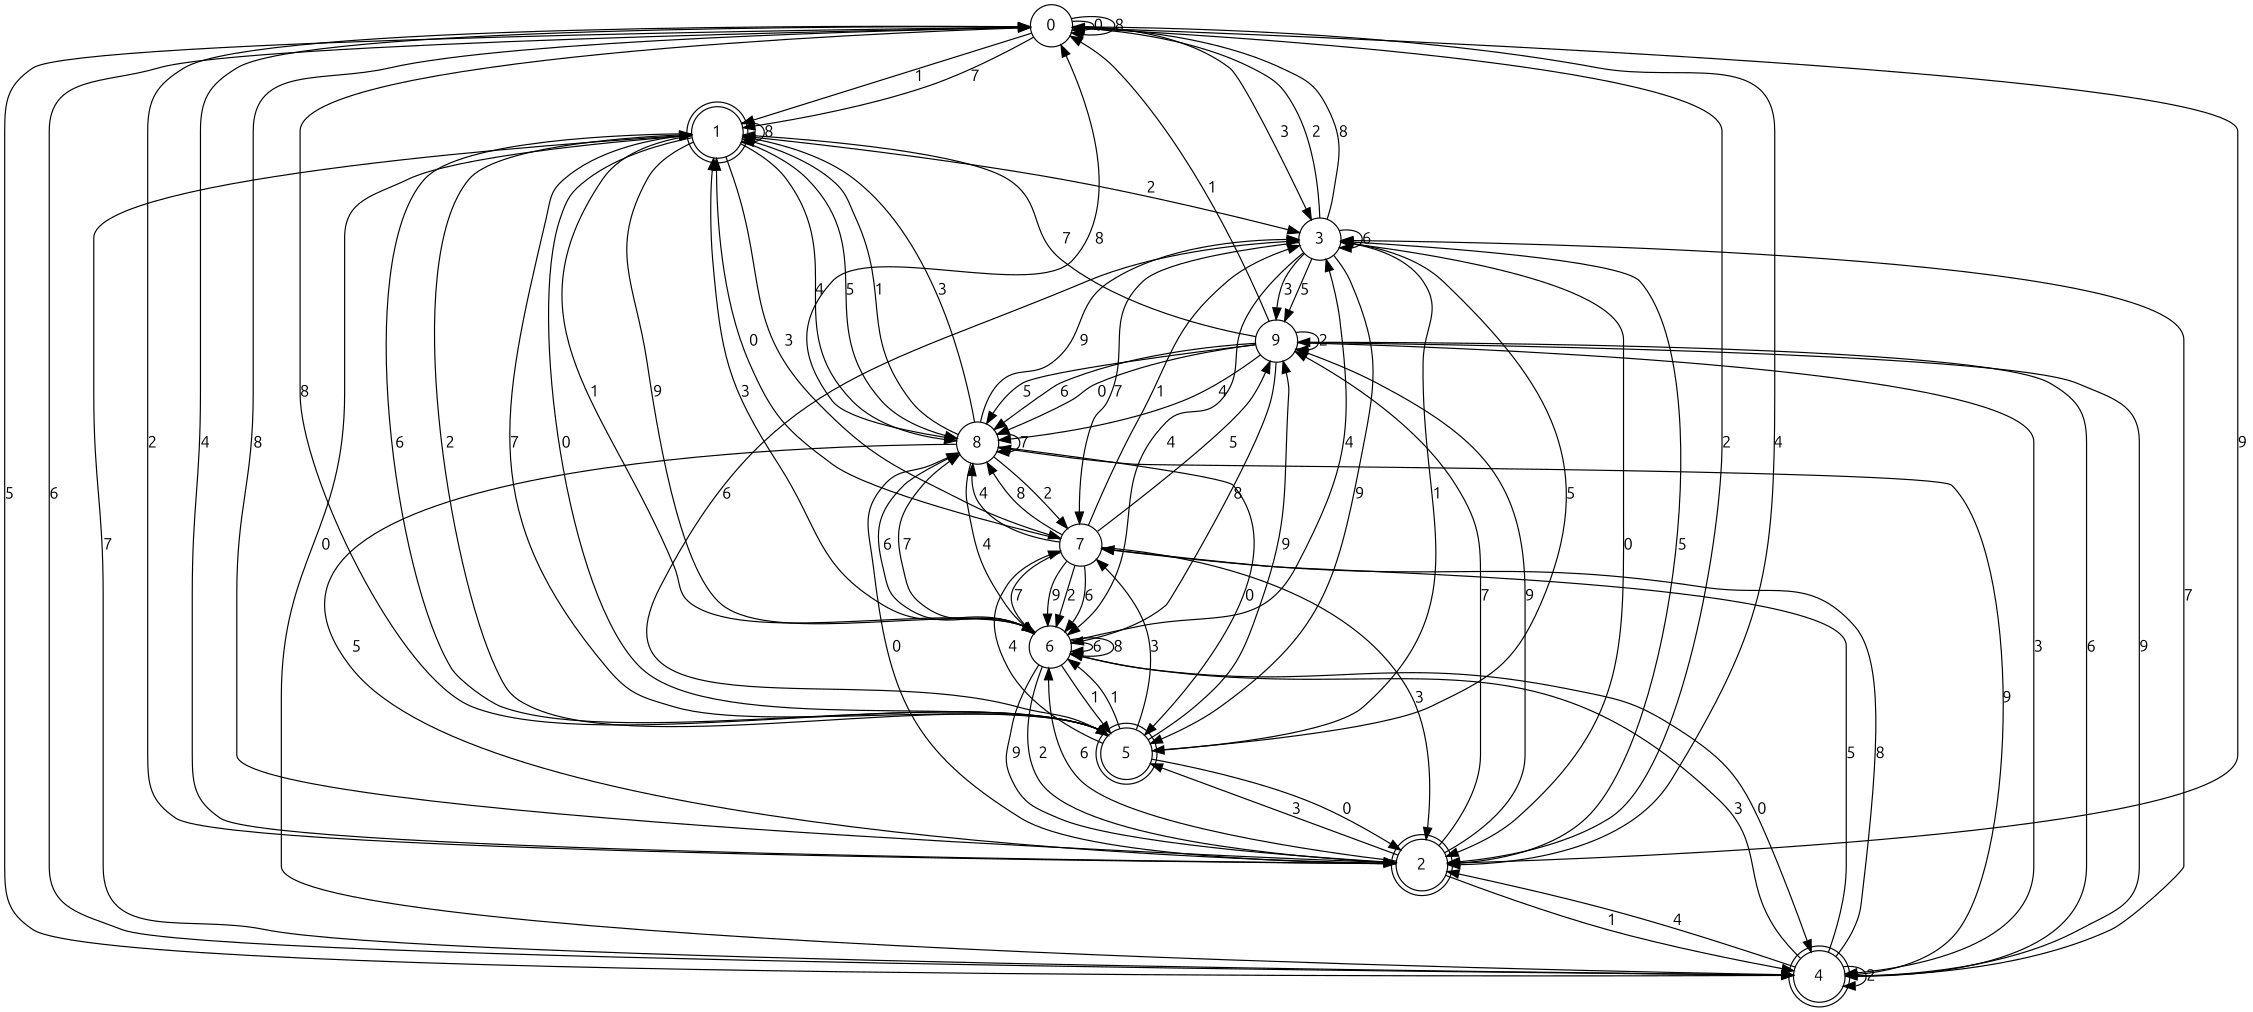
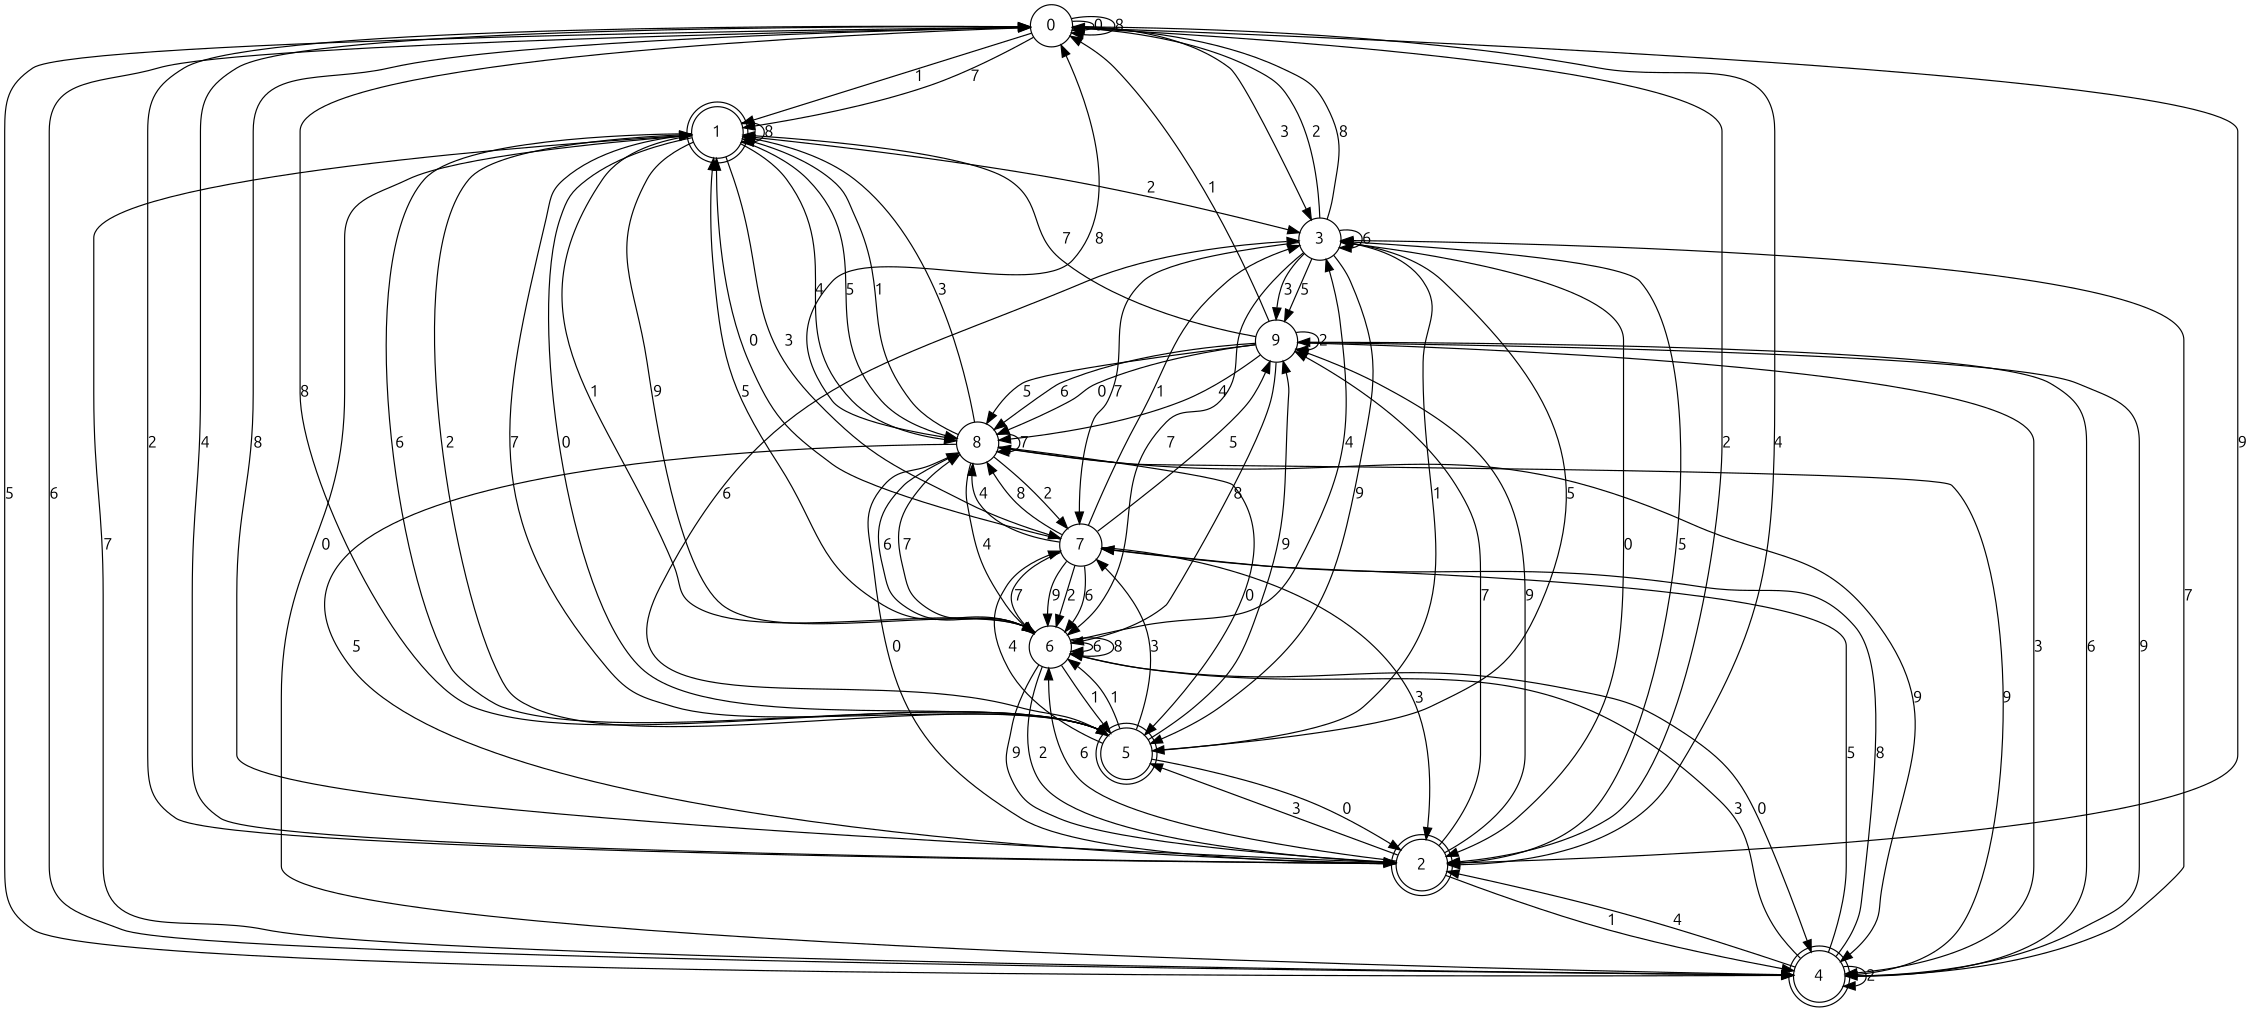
(1096, 294) -> (1599, 490)
(746, 392) -> (746, 392)
(1172, 443) -> (1172, 443)
